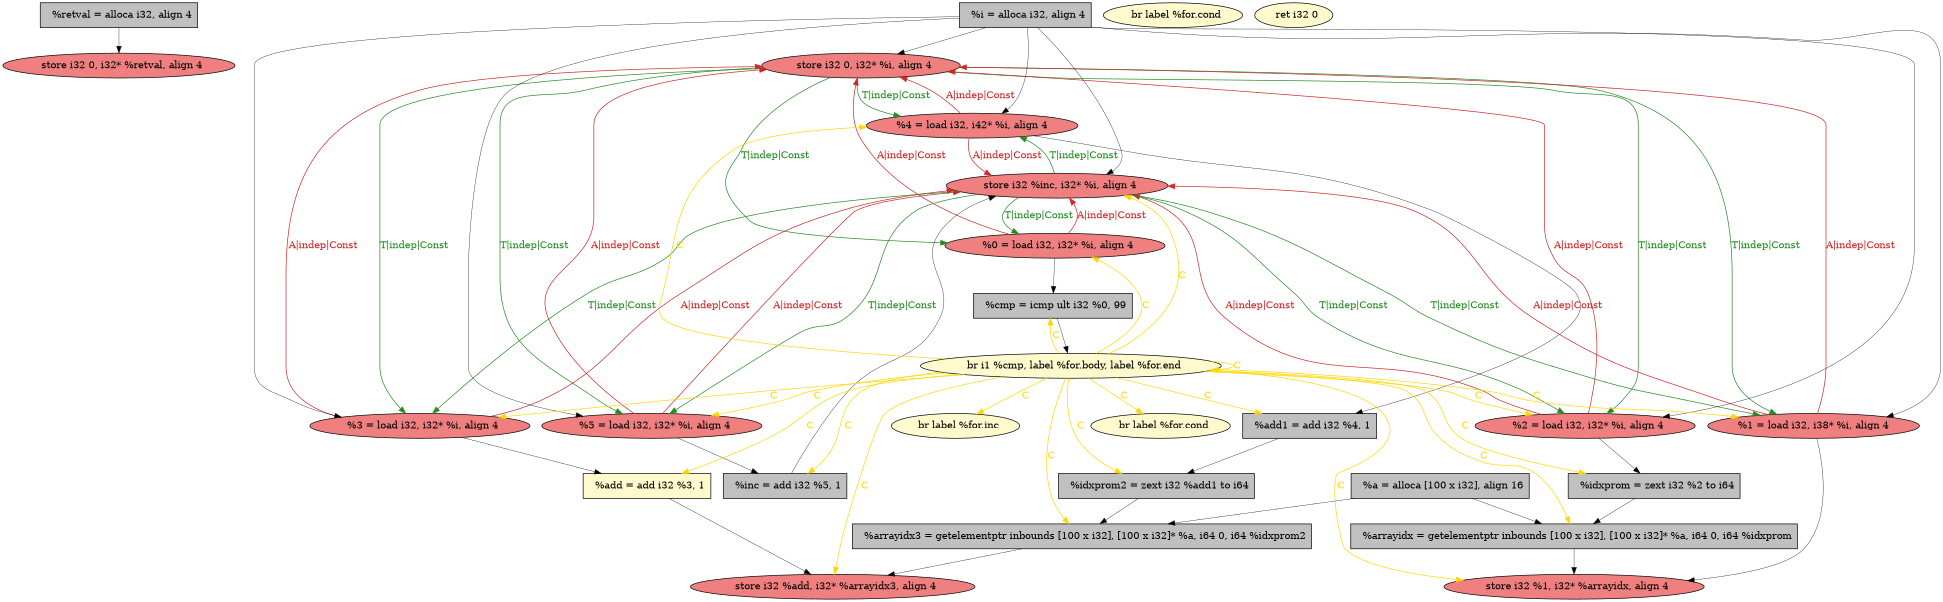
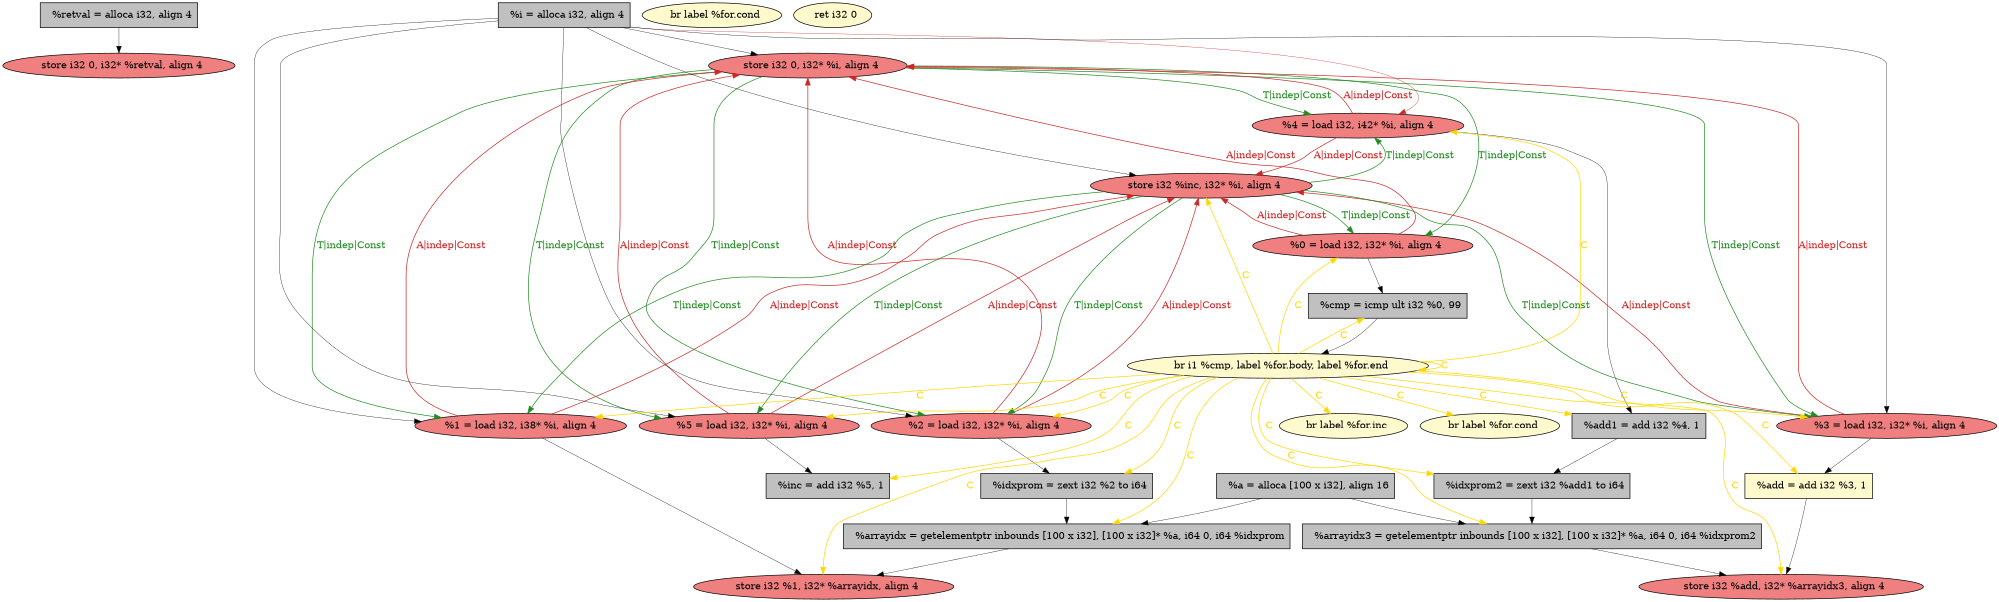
(1028, 63) -> (1142, 44)
(919, 345) -> none
